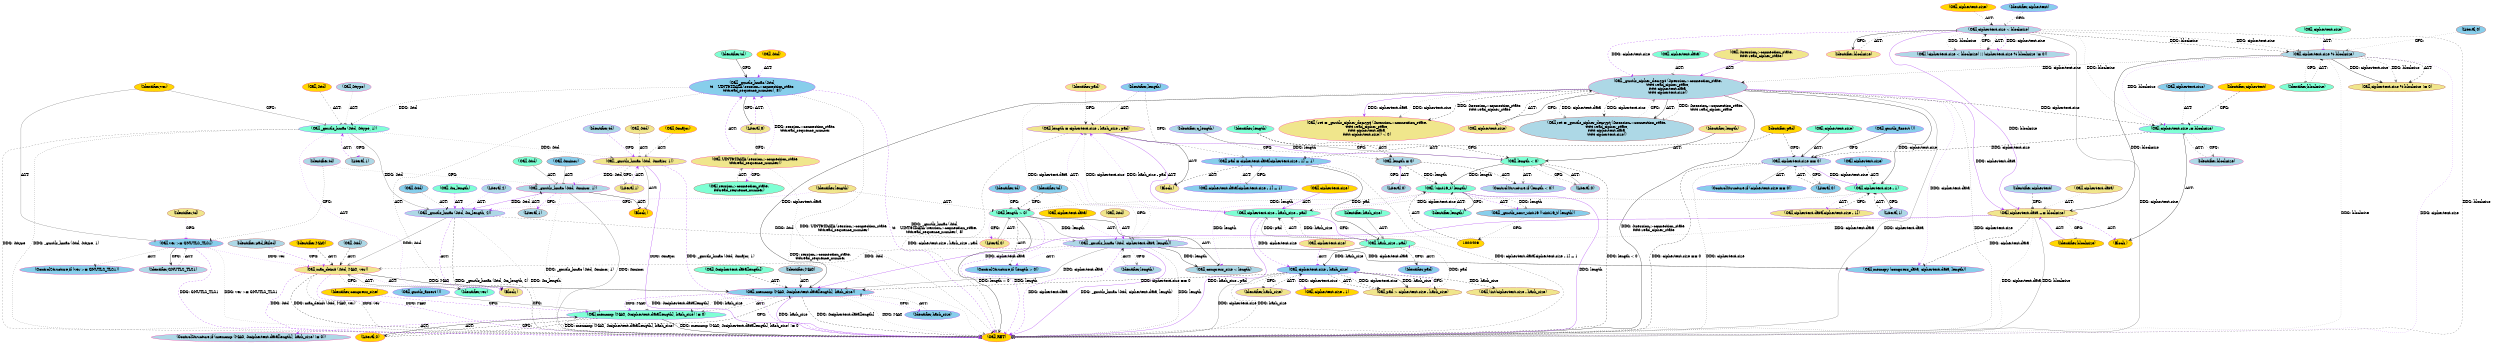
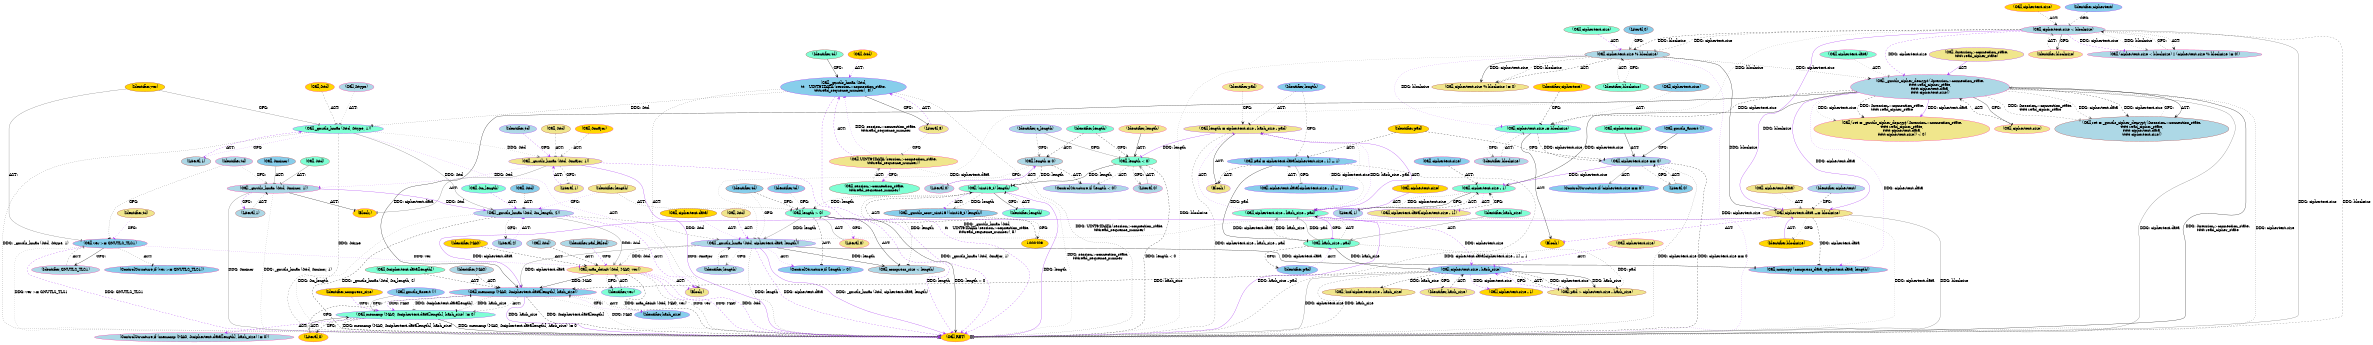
(1297, 205) -> (867, 200)
none -> (506, 226)
(1166, 281) -> (1168, 281)
